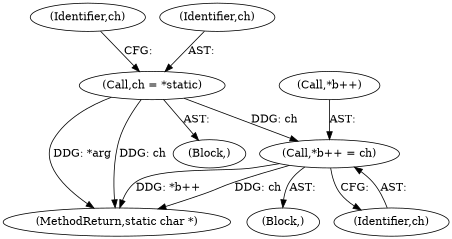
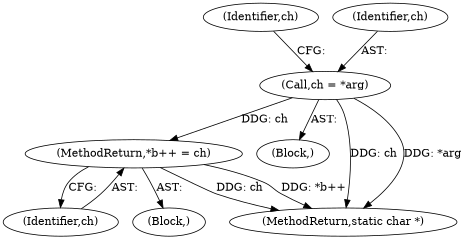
(152, 86) -> (325, 86)
(330, 86) -> none
(330, 154) -> (134, 154)
